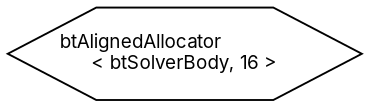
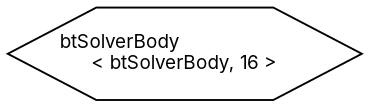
(185, 54) -> (185, 54)
